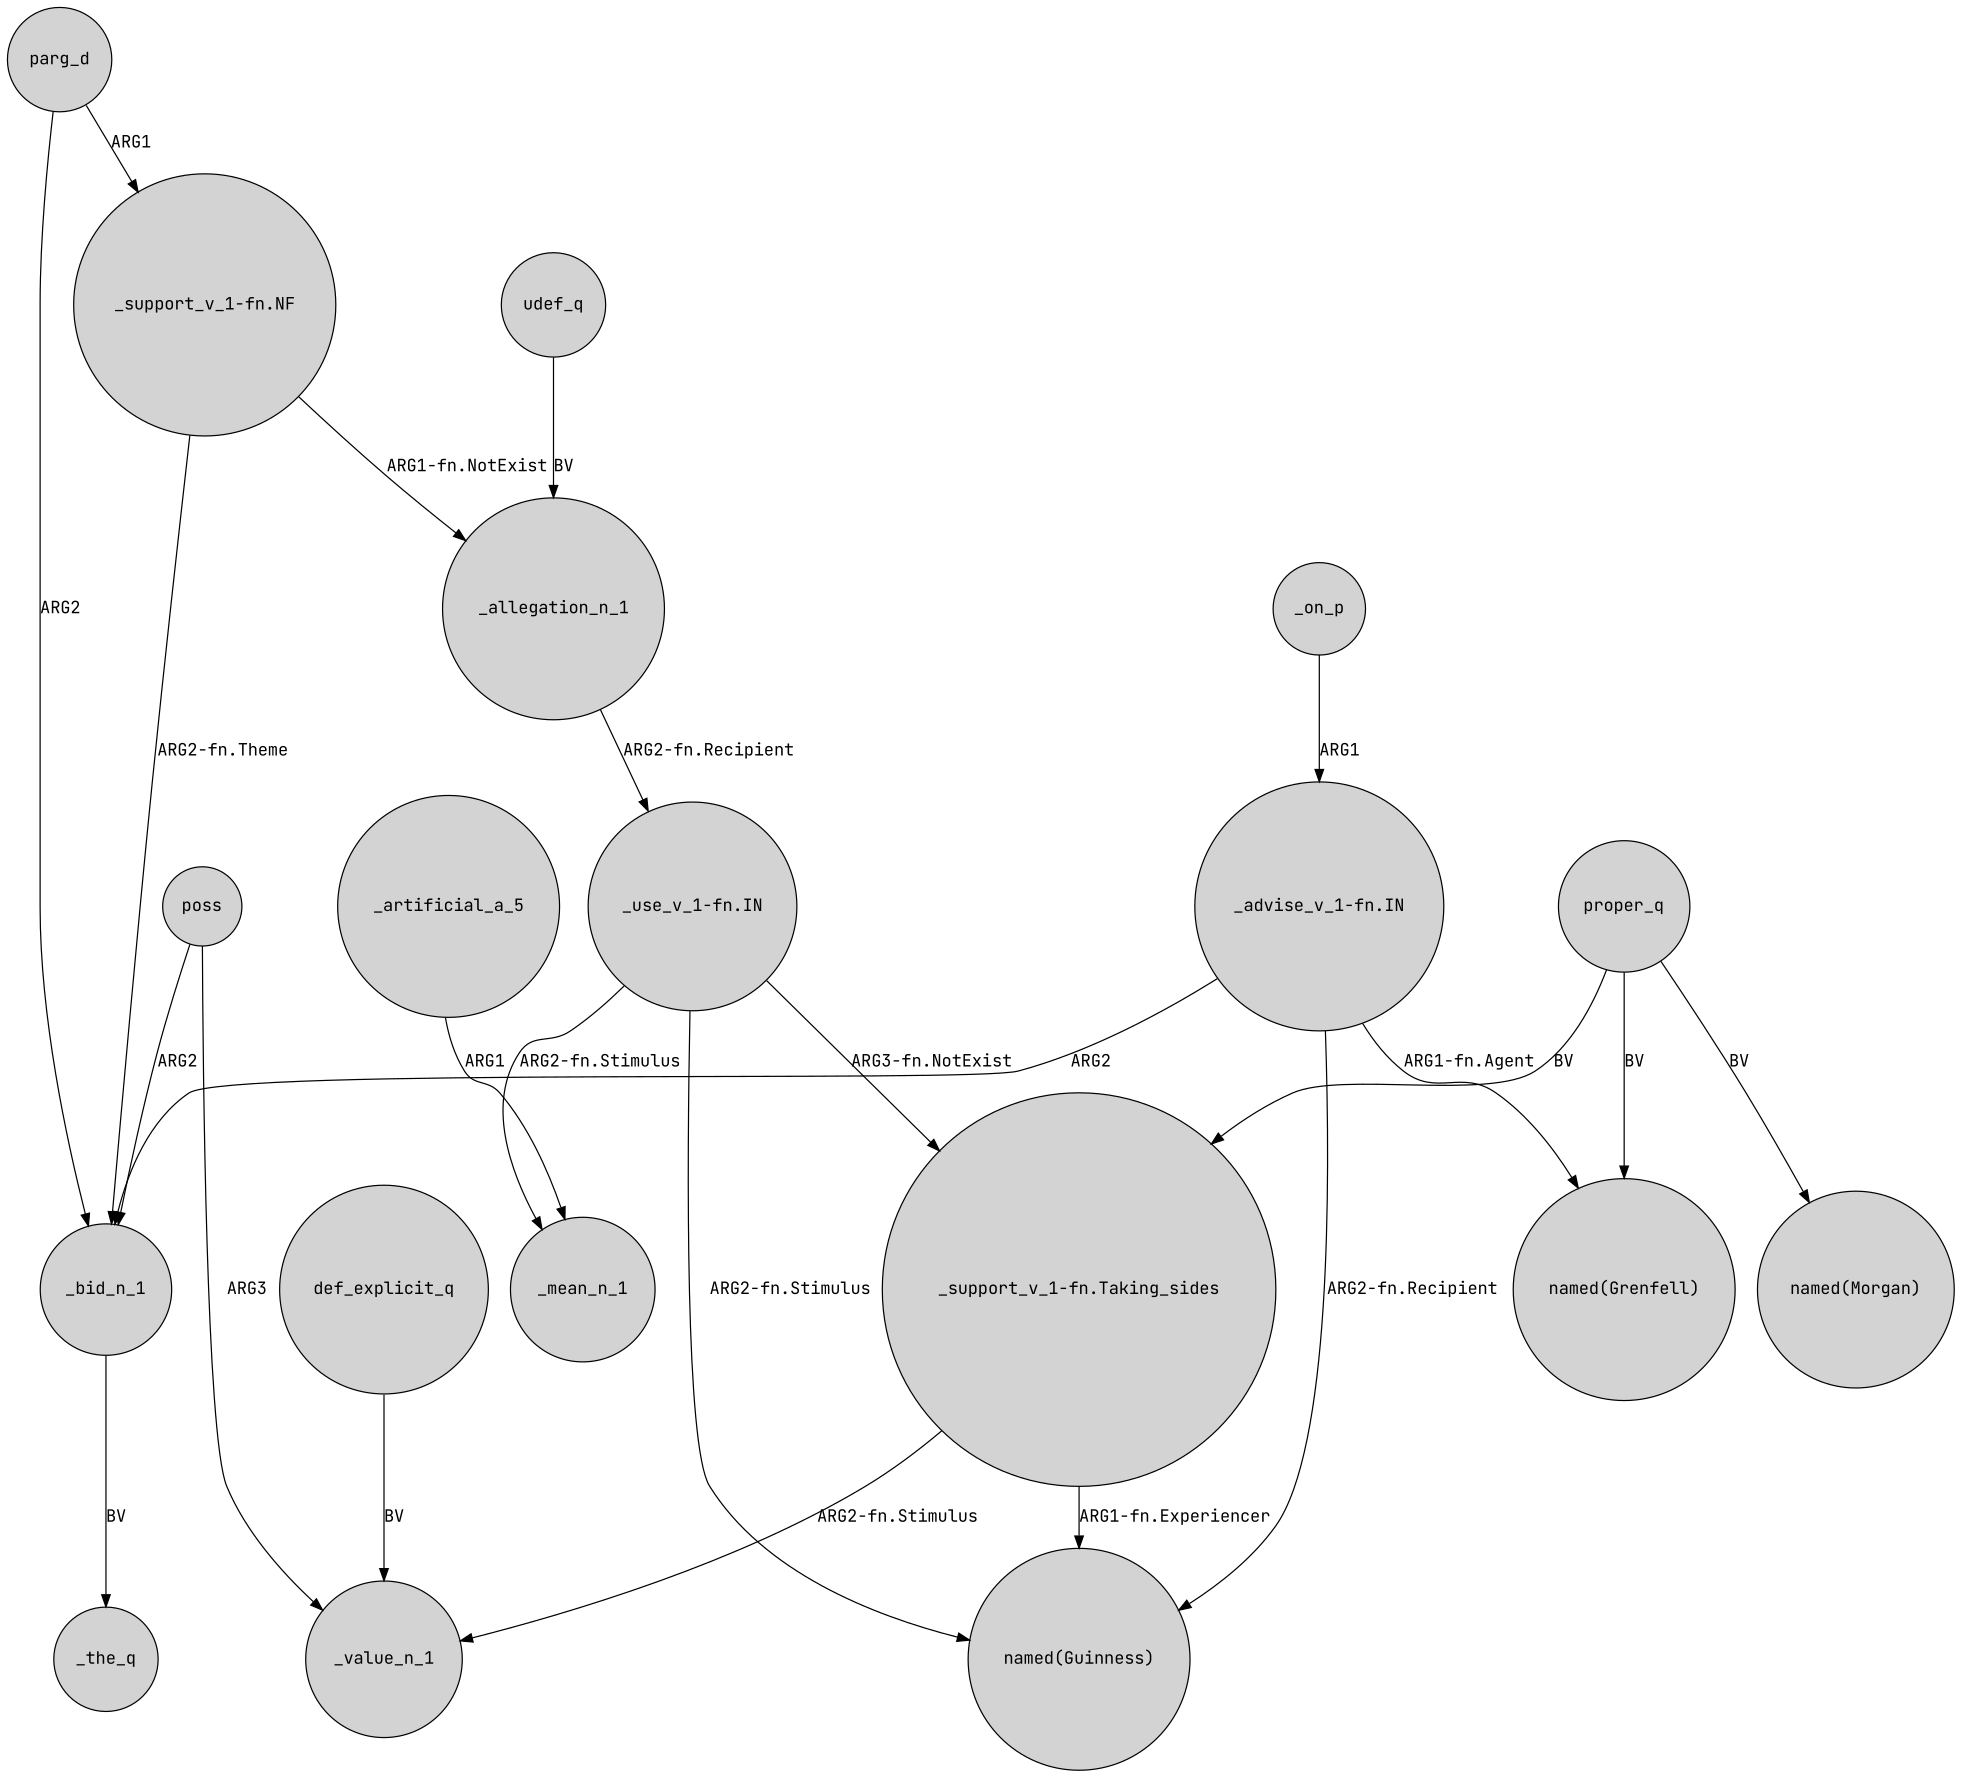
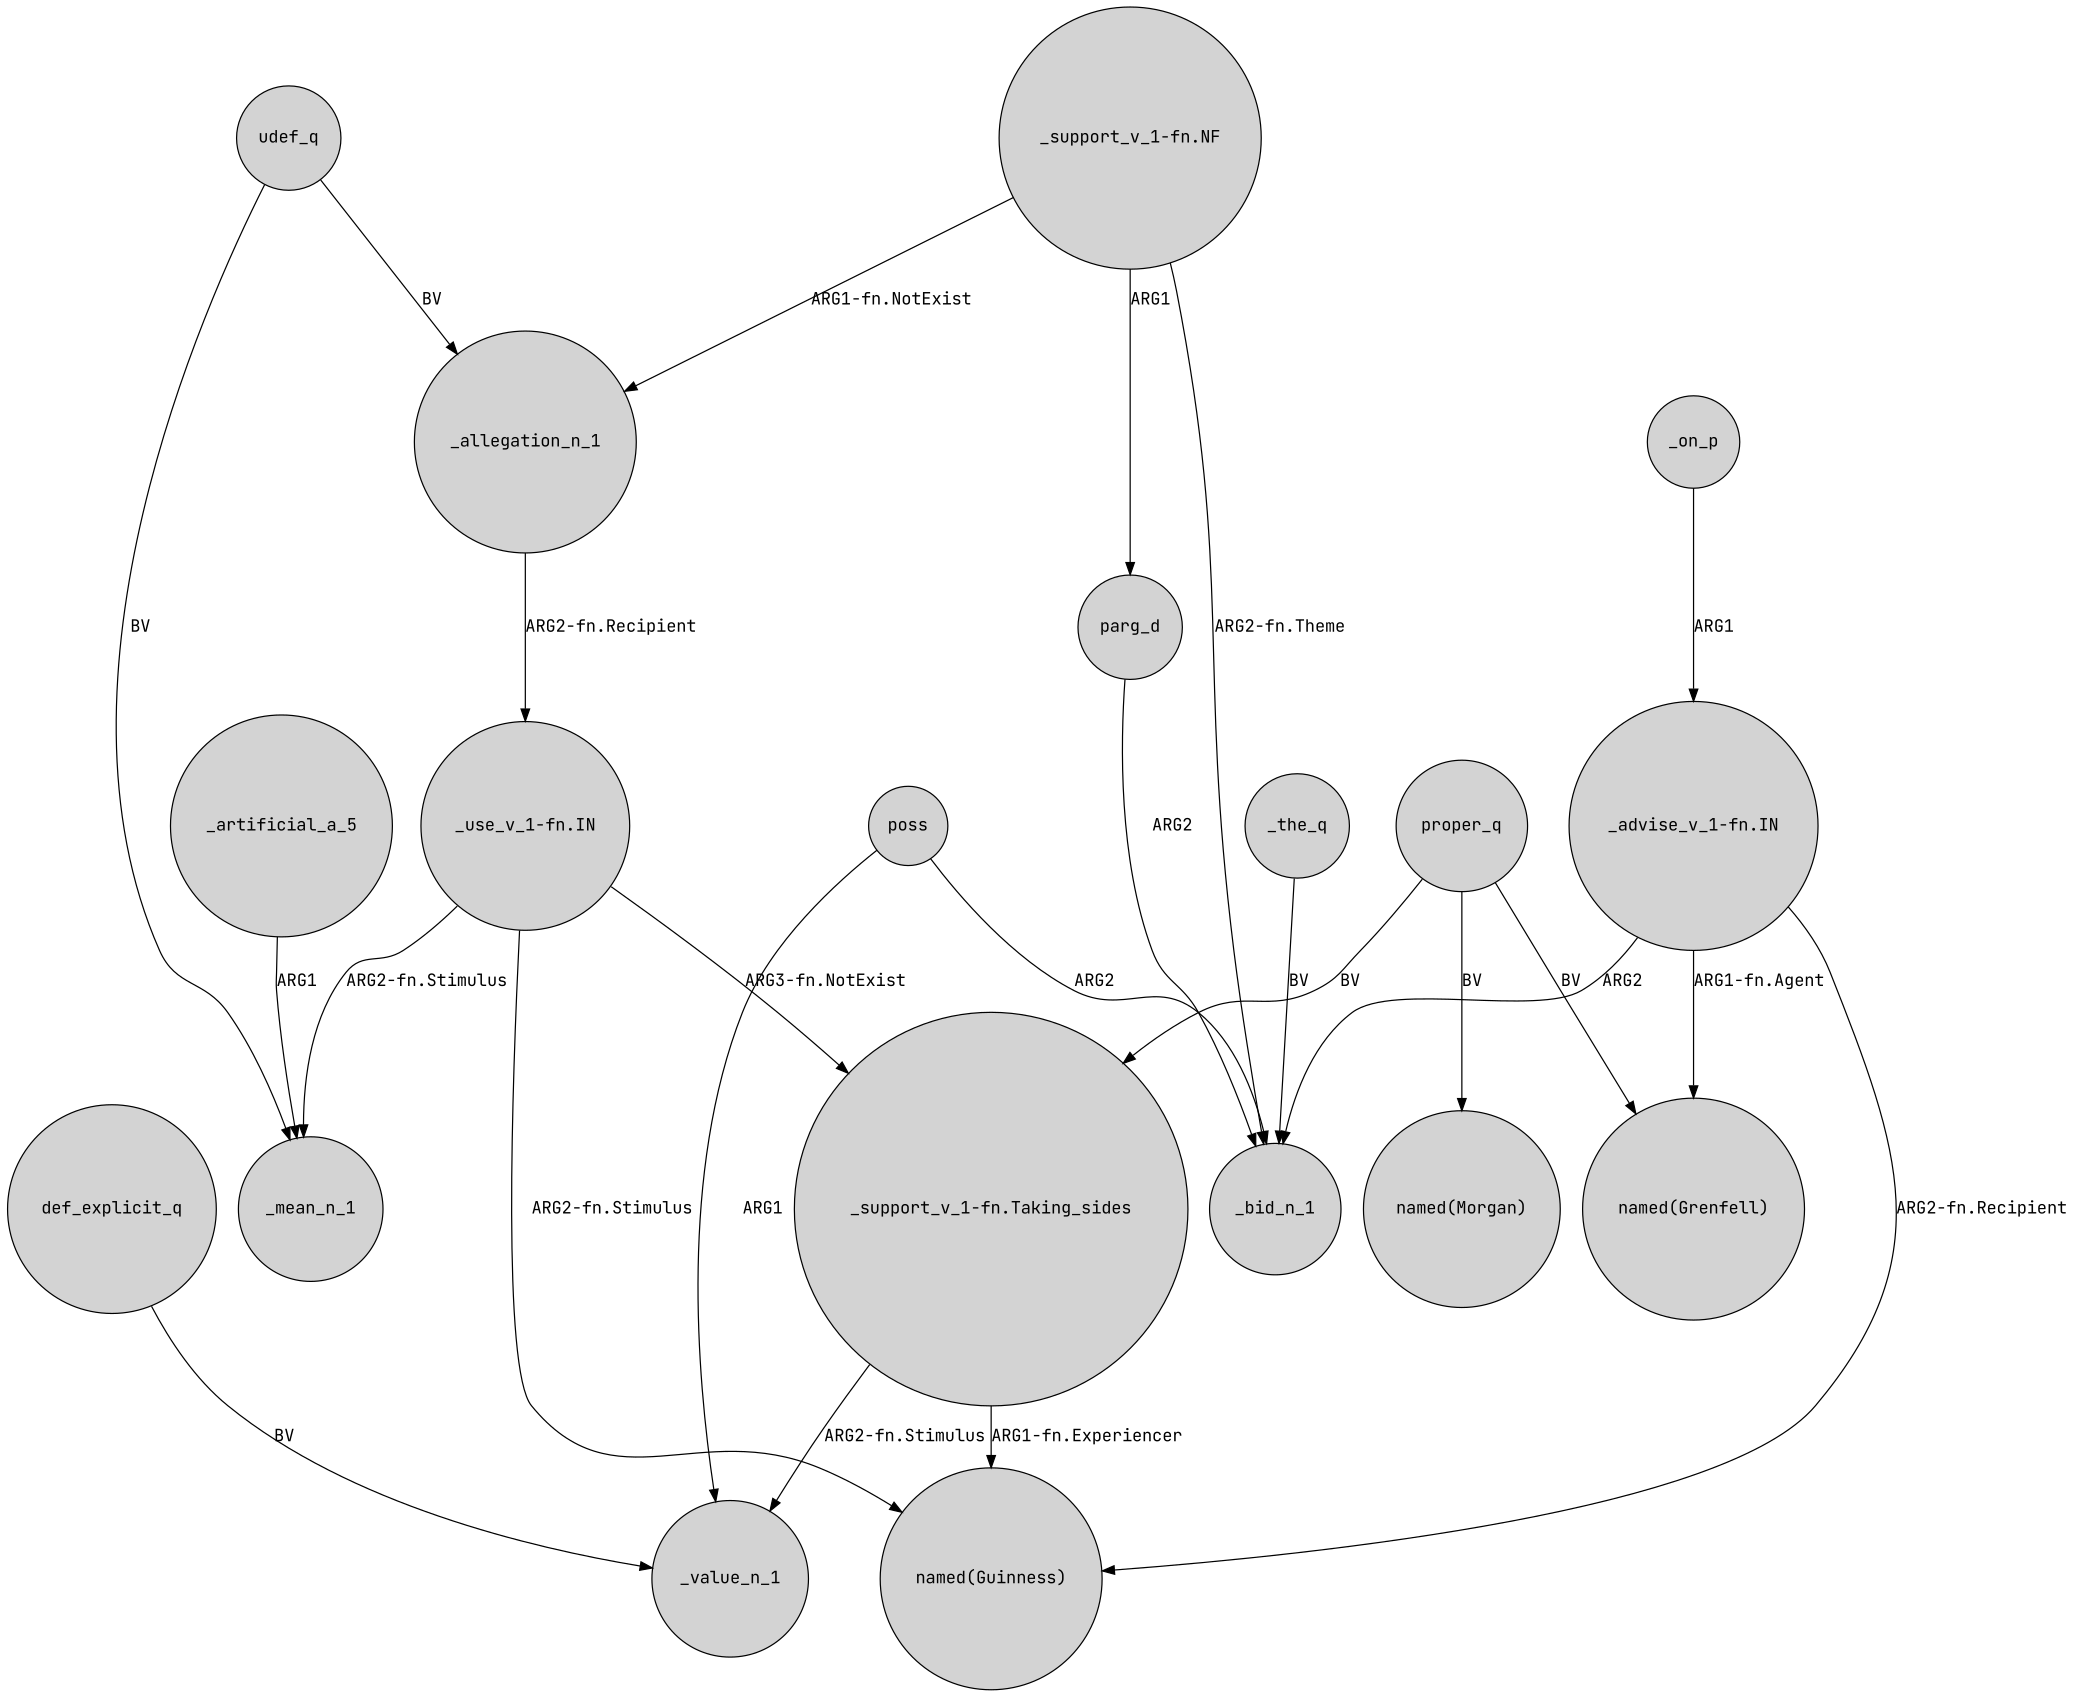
(109, 144) -> (1130, 416)
none -> (120, 670)
(247, 1290) -> (763, 1209)
(106, 1475) -> (1287, 1011)
